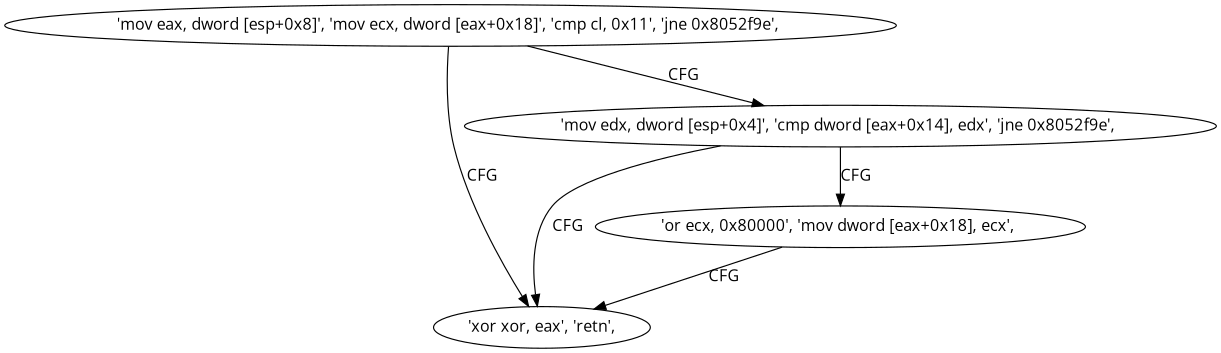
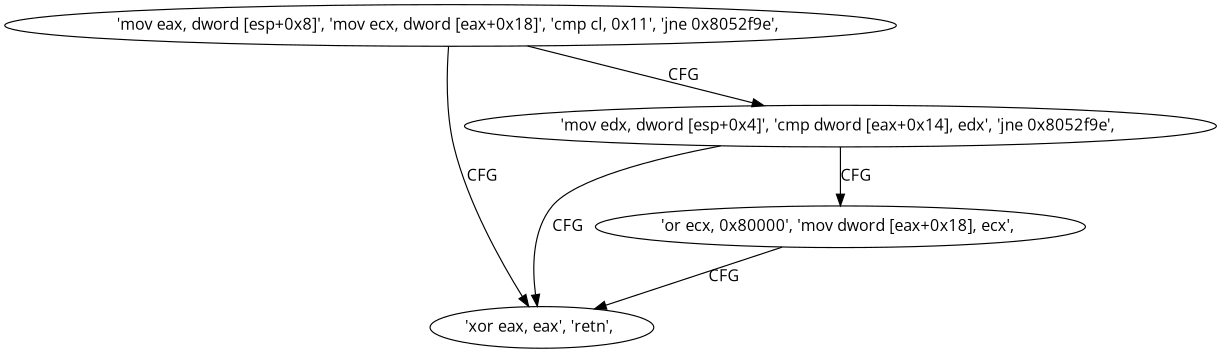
(542, 327) -> (542, 327)
